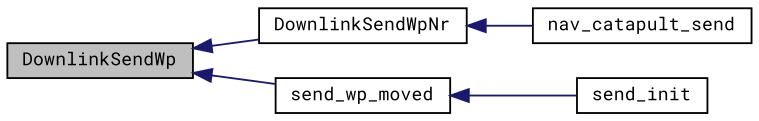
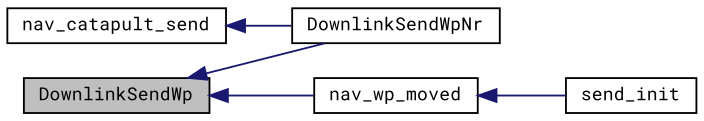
(509, 26) -> (269, 26)
(363, 96) -> (396, 96)
